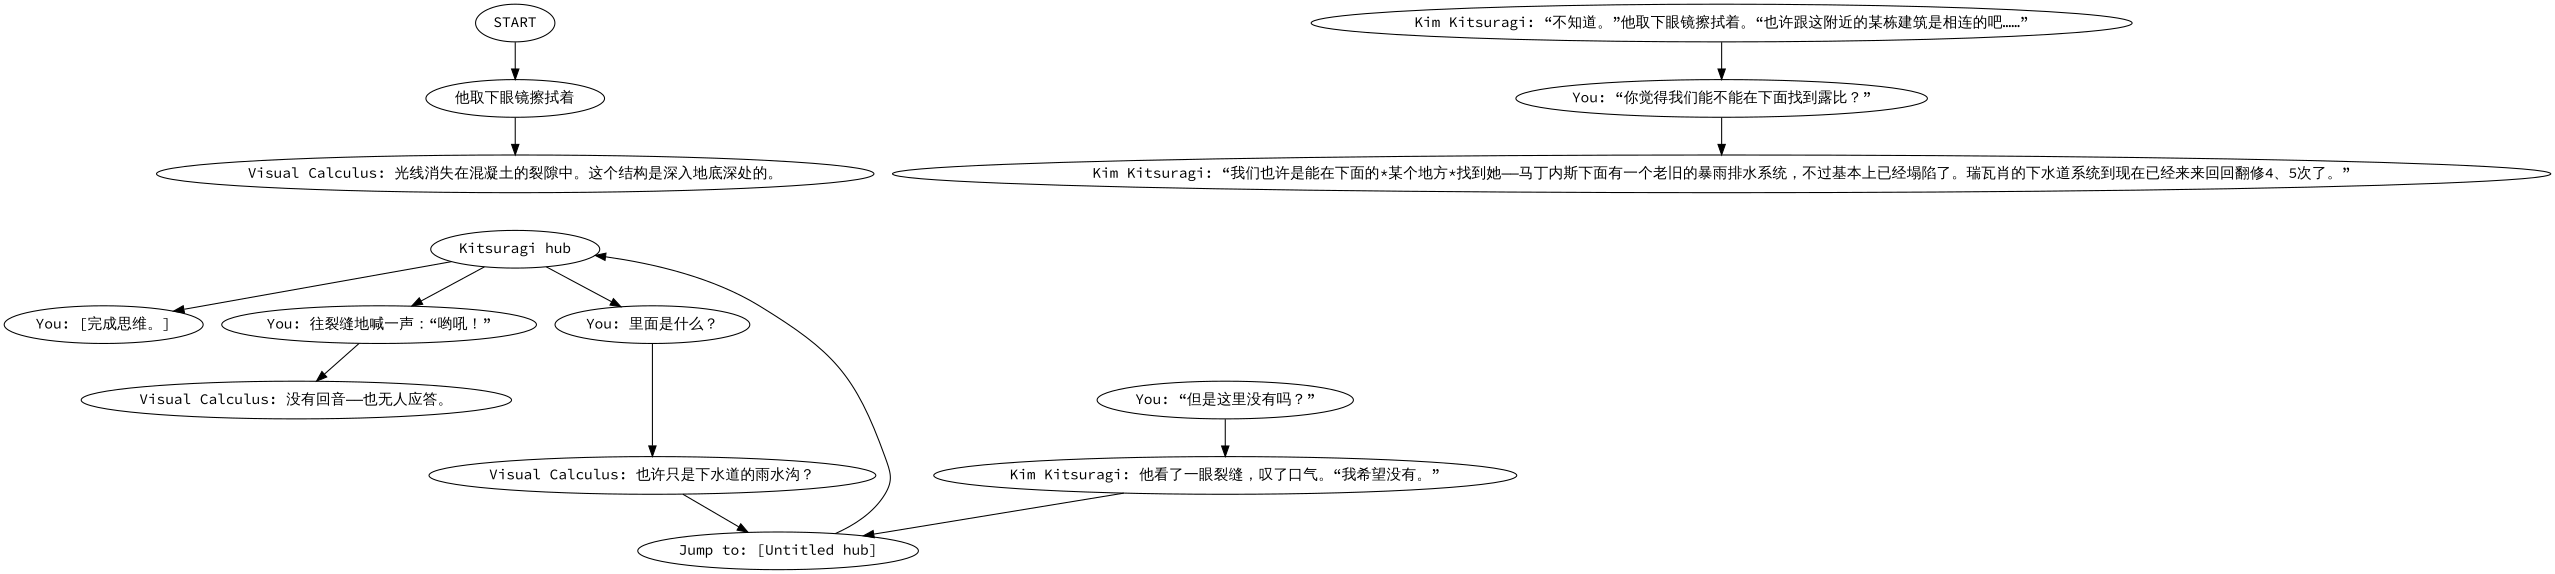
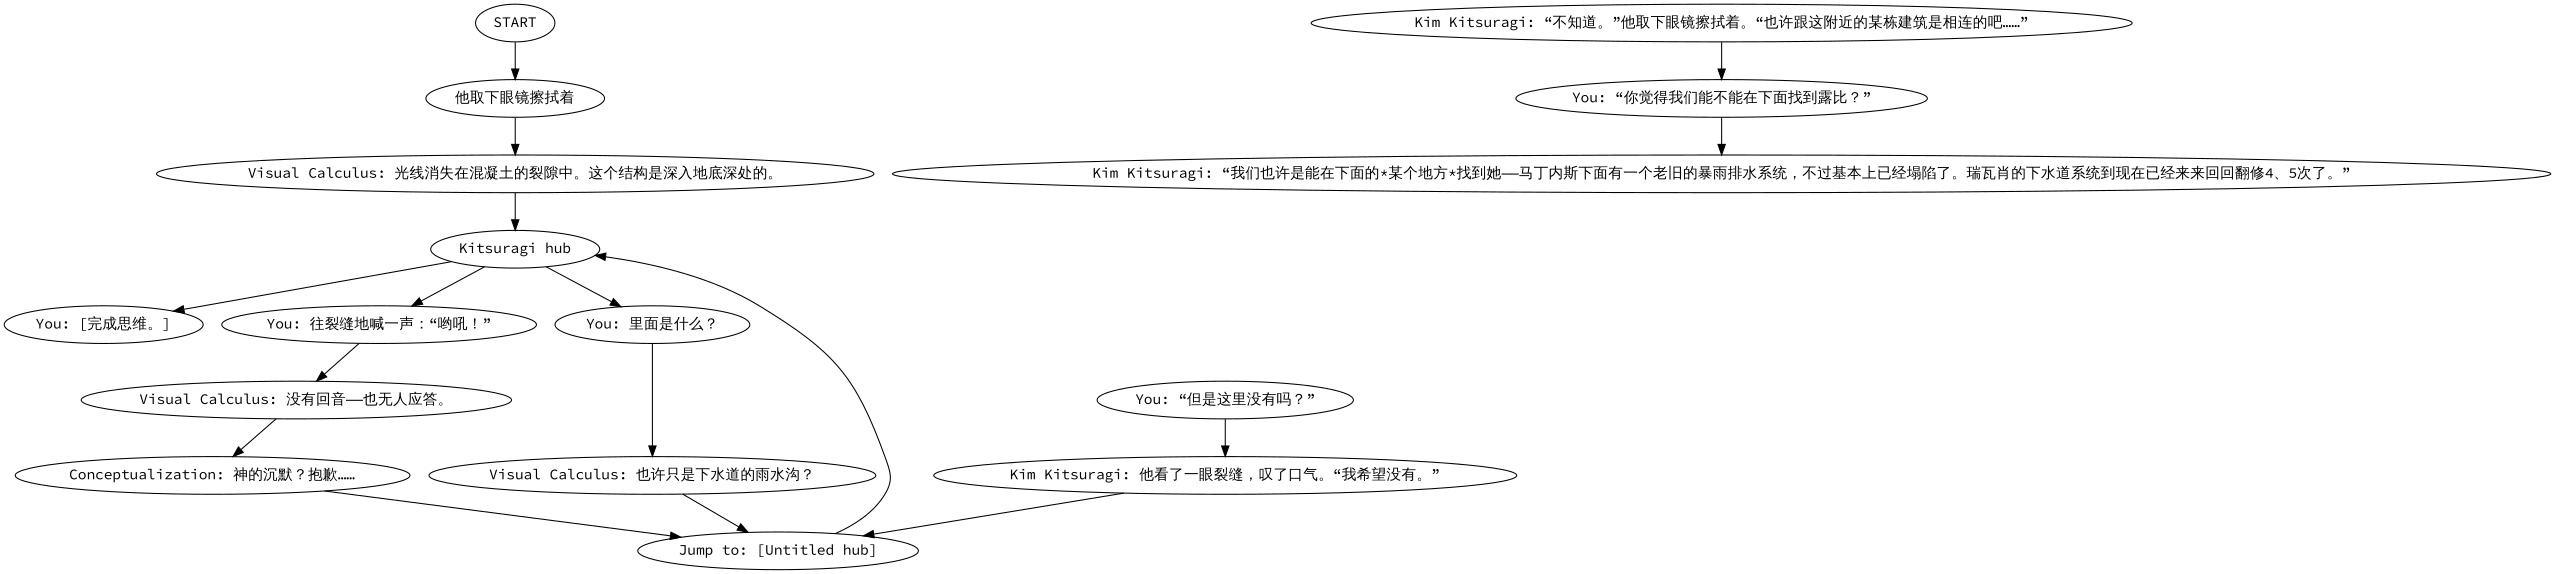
none -> (515, 206)
none -> (213, 475)
